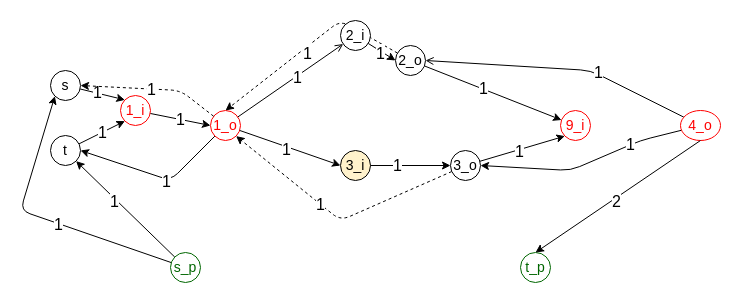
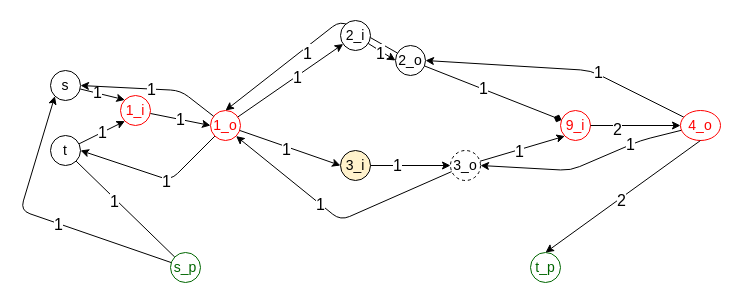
(338, 48) -> (337, 48)
(431, 61) -> (433, 61)
(284, 64) -> (284, 64)
(148, 89) -> (148, 89)
(554, 117) -> (553, 117)
none -> (632, 126)
(81, 166) -> (80, 165)
(466, 166) -> (466, 166)
(391, 198) -> (391, 198)
(536, 268) -> (546, 268)
